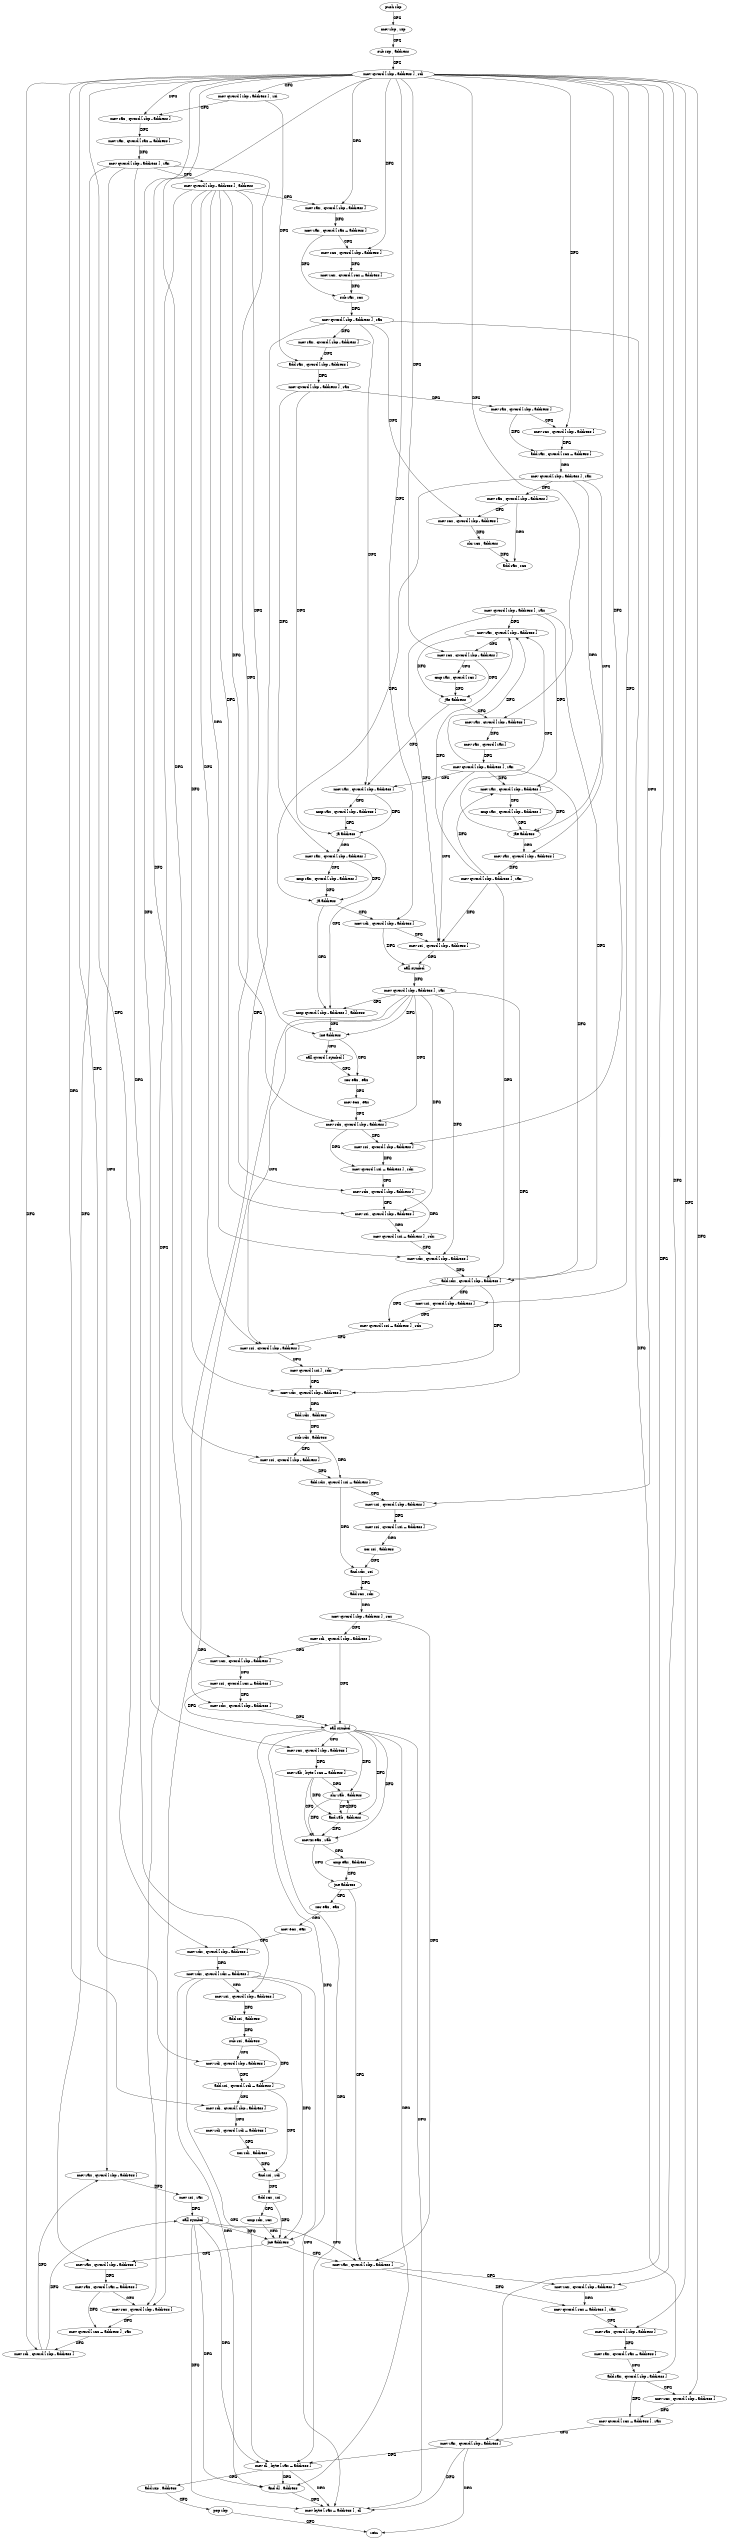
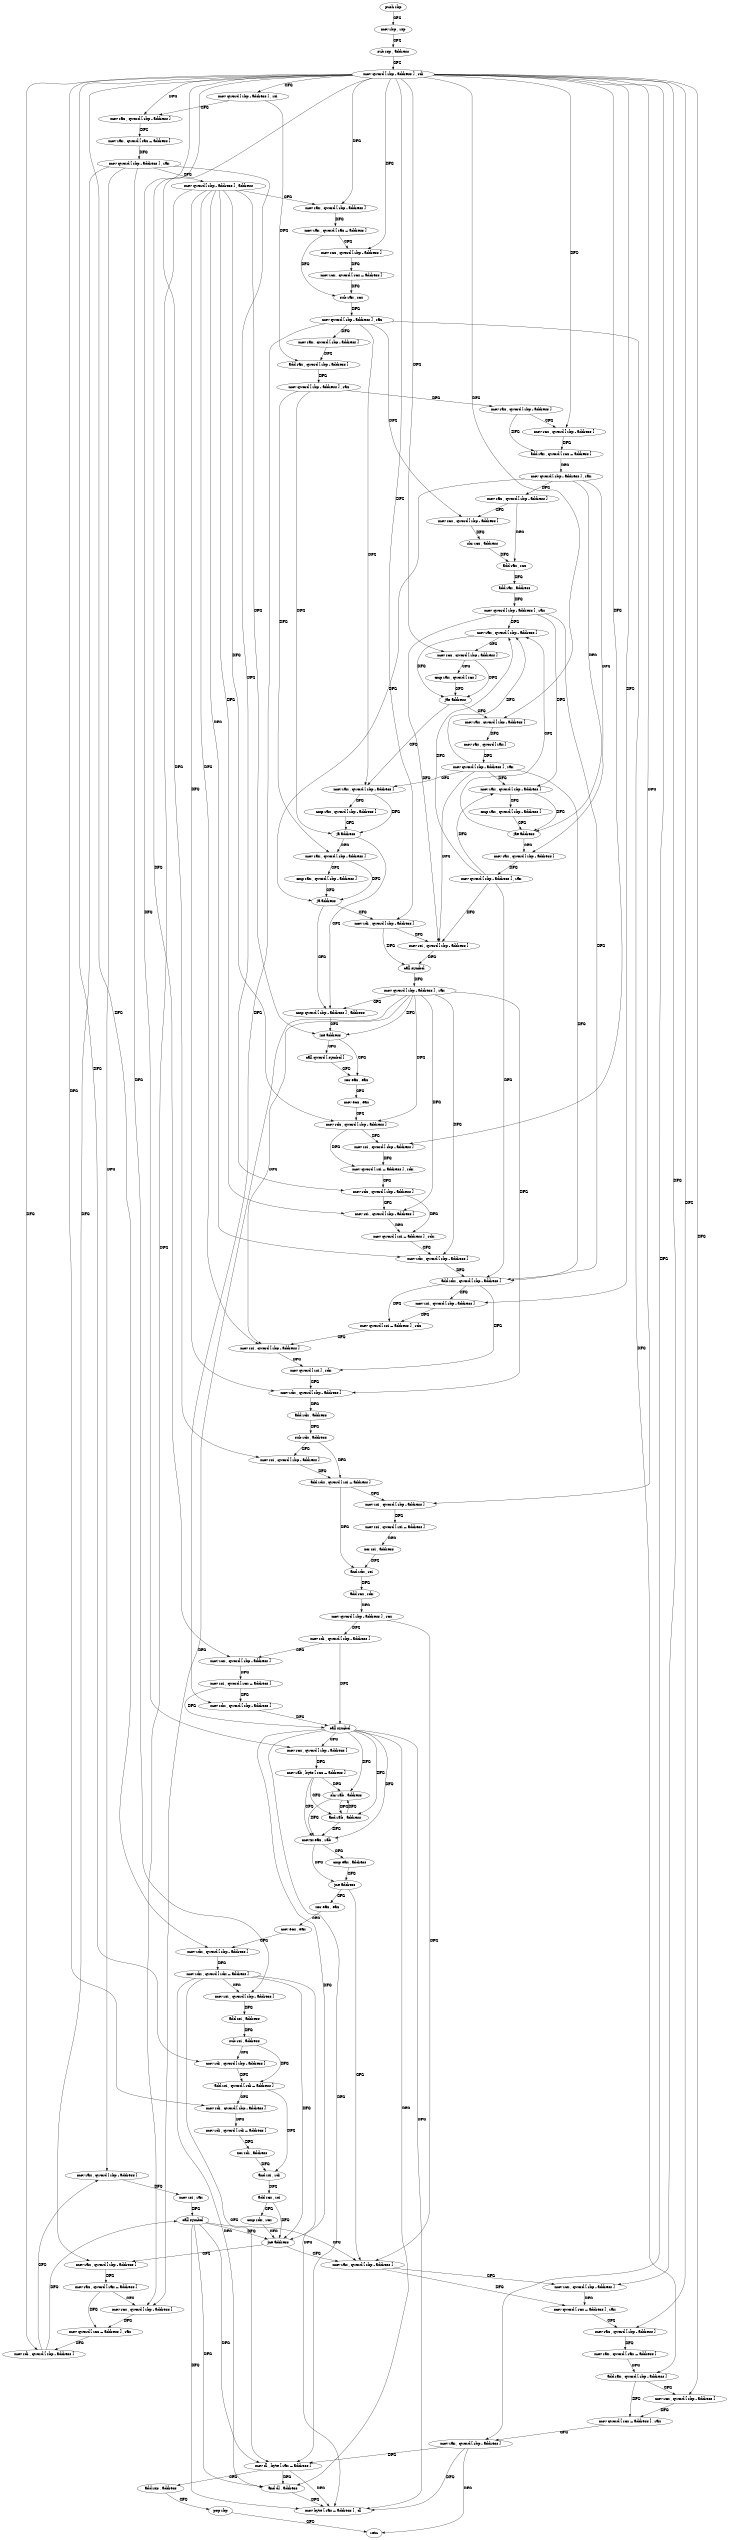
none -> (514, 588)
(316, 1796) -> (316, 1796)
(249, 2142) -> (249, 2142)
